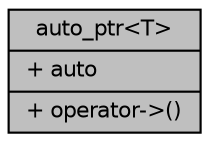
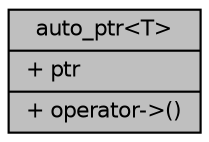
(63, 70) -> (53, 70)
